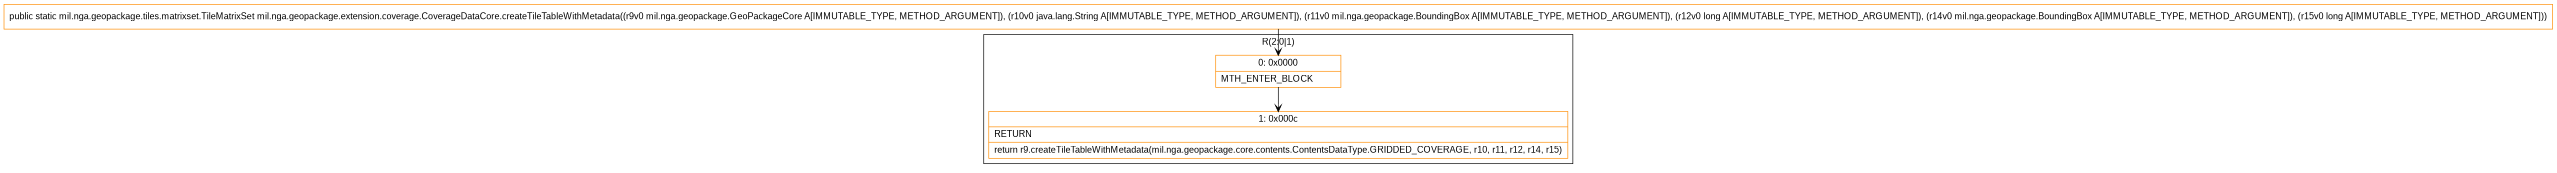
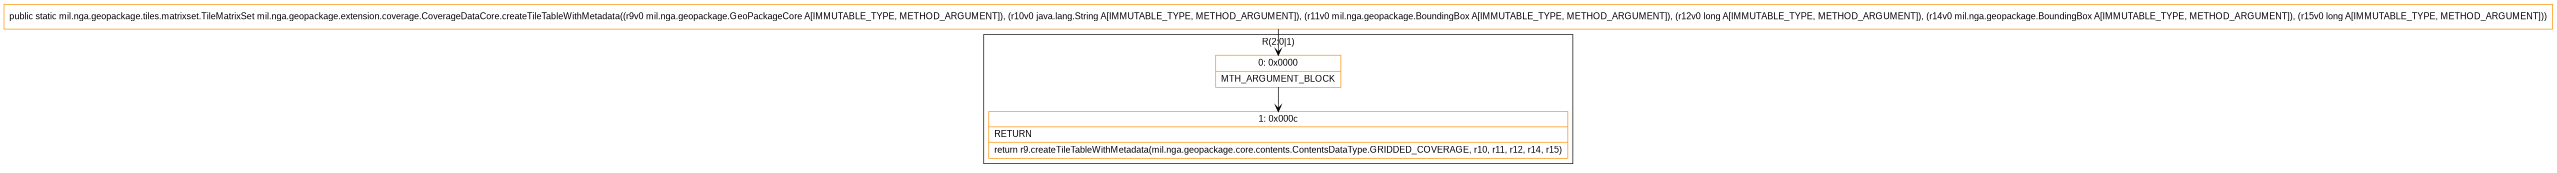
(1267, 79) -> (1278, 79)
